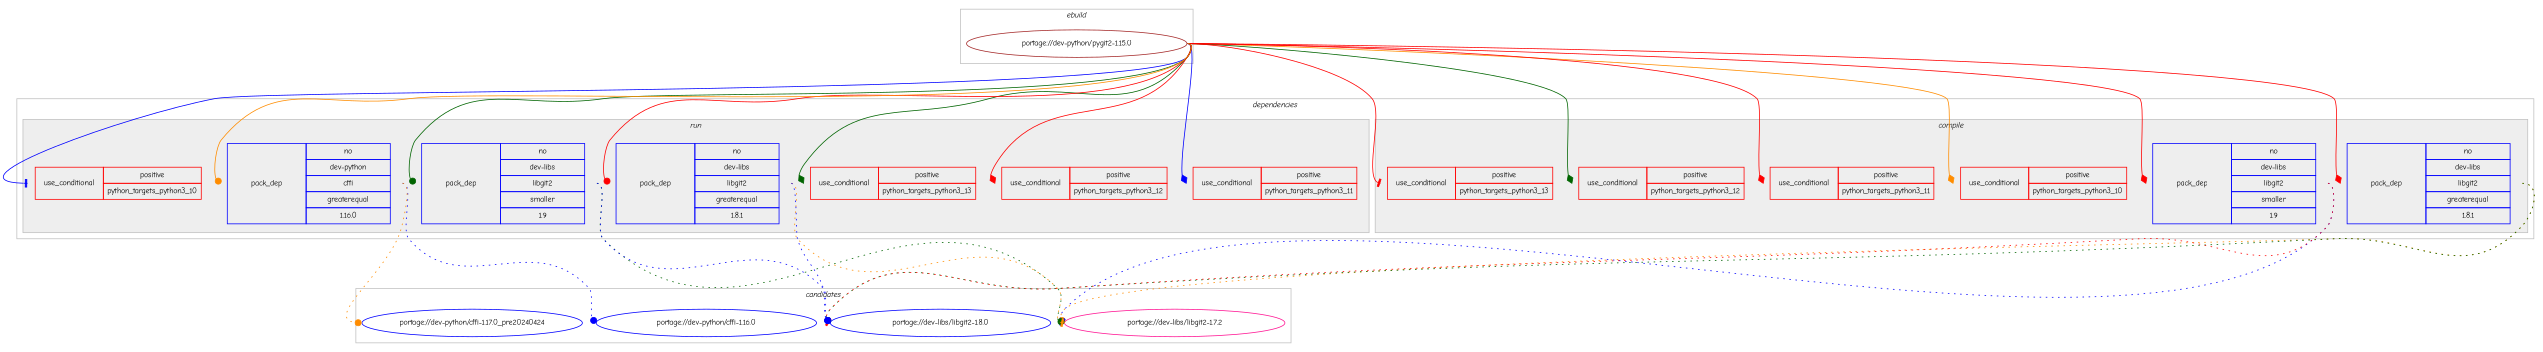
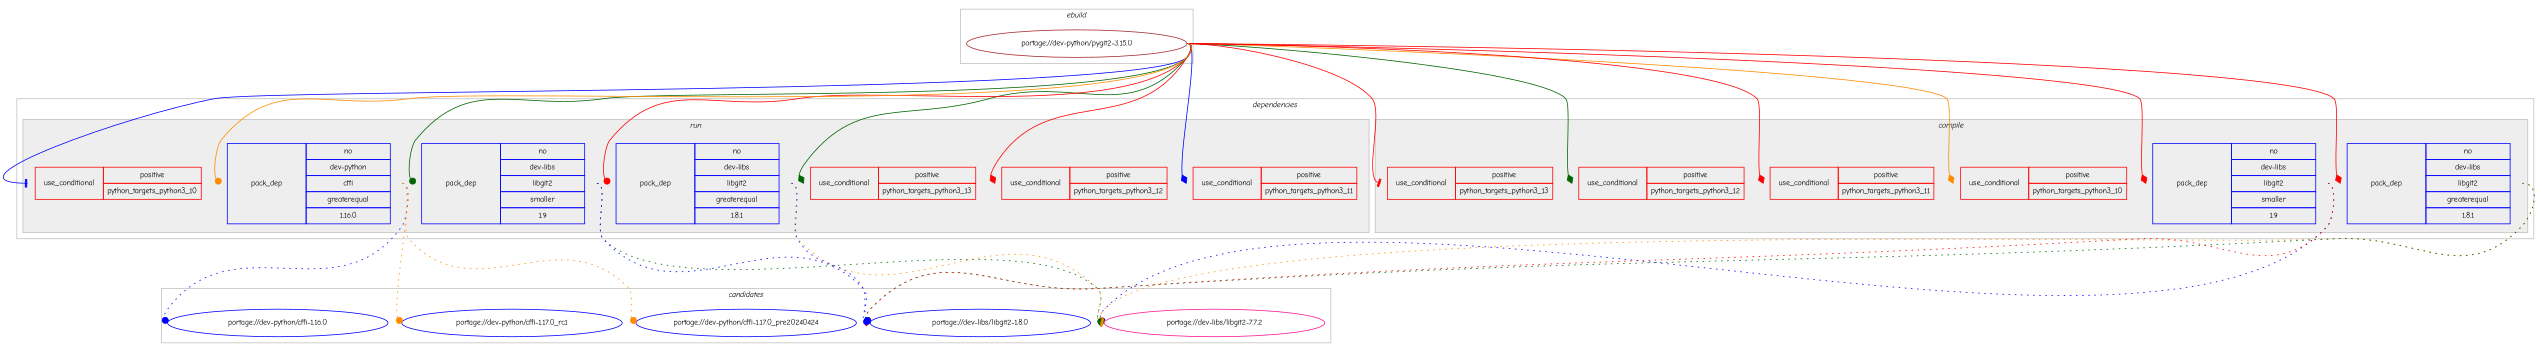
(1077, 44) -> (1077, 44)
none -> (512, 323)
(1175, 323) -> (1214, 323)
